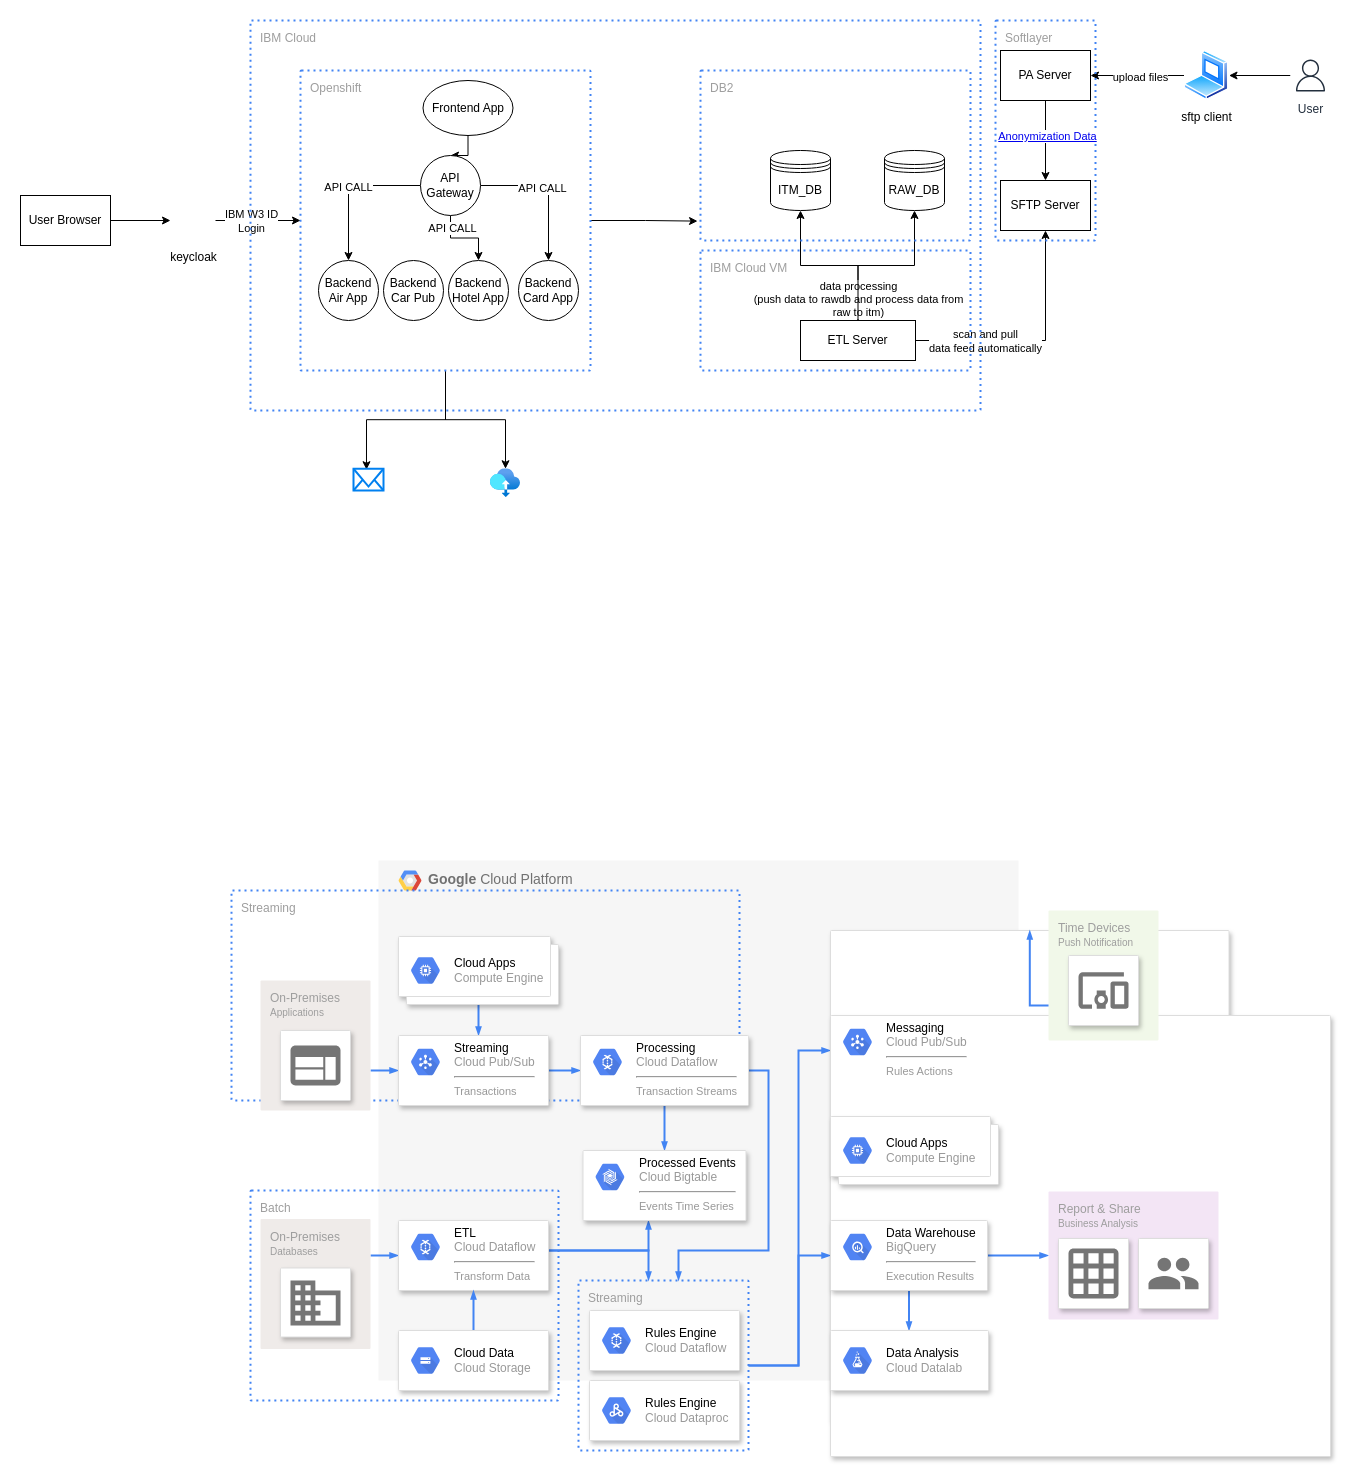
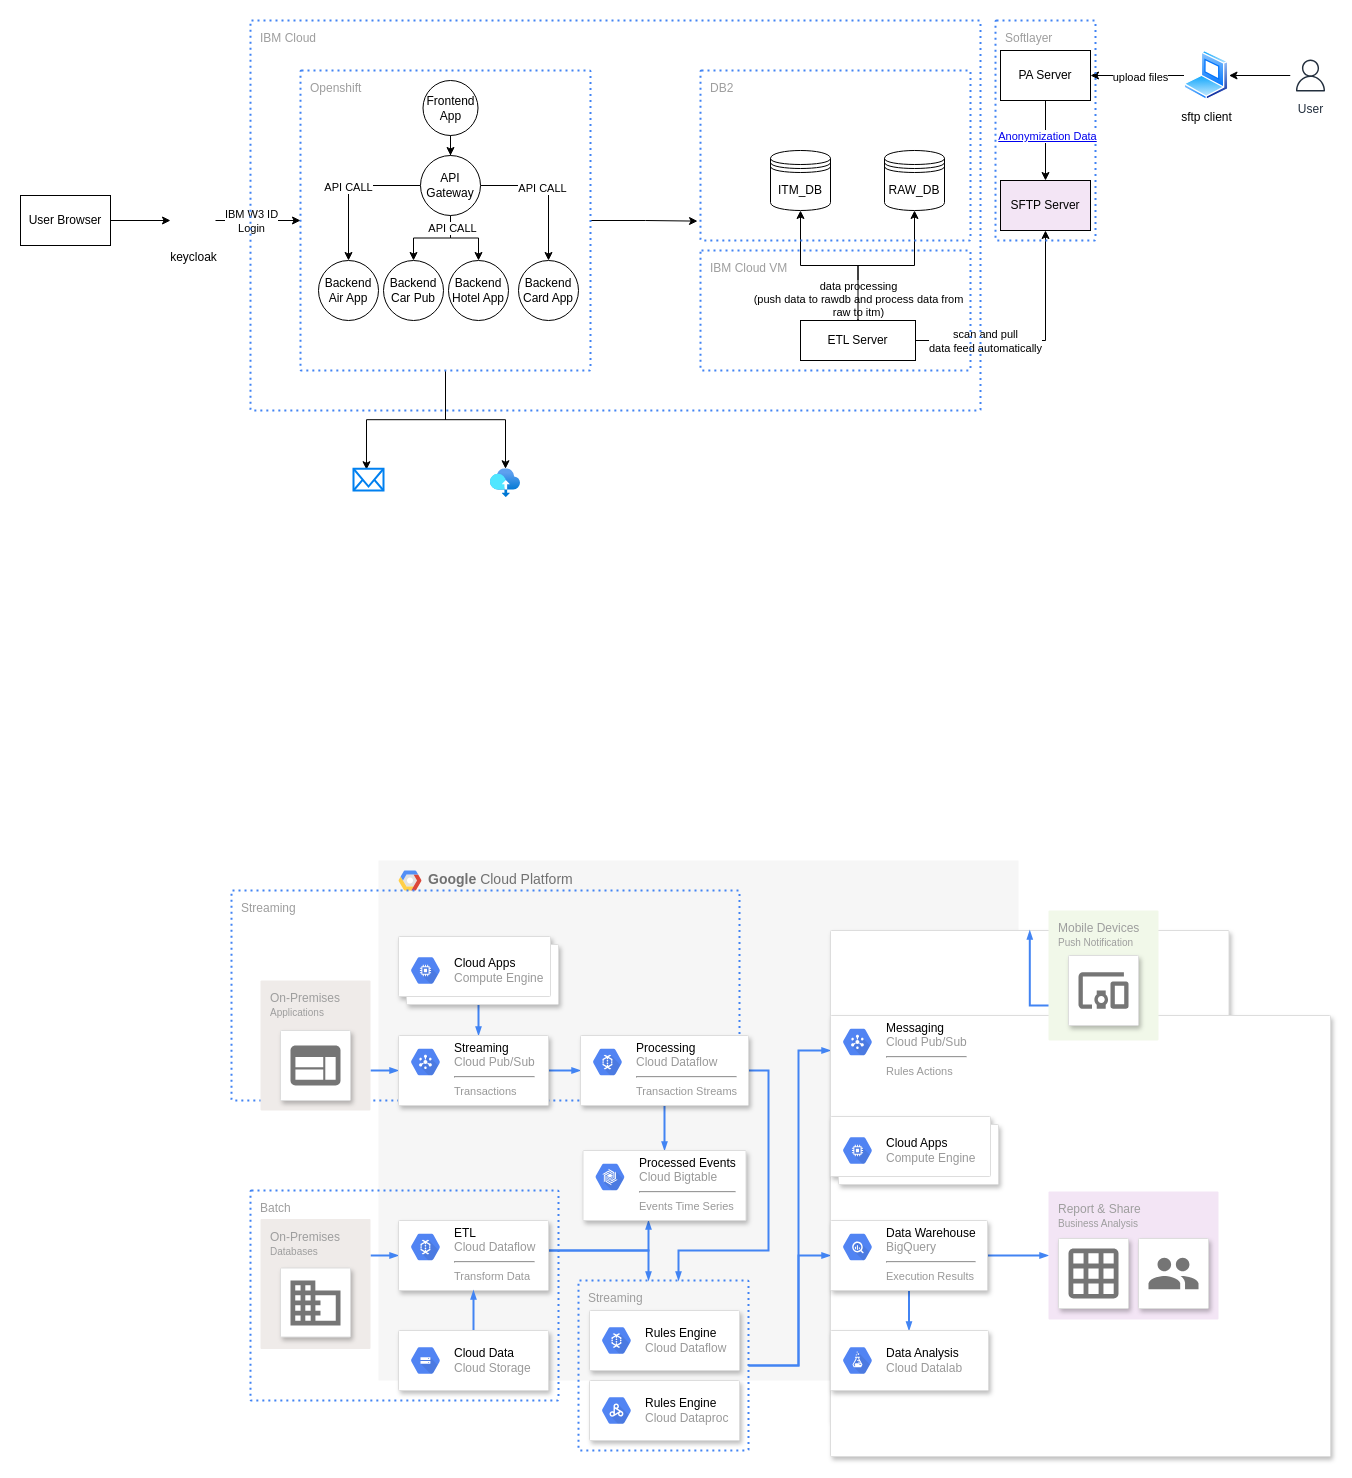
(468, 108) -> (451, 108)
(1046, 206) -> (1046, 206)
none -> (424, 238)
(1109, 936) -> (1109, 936)
